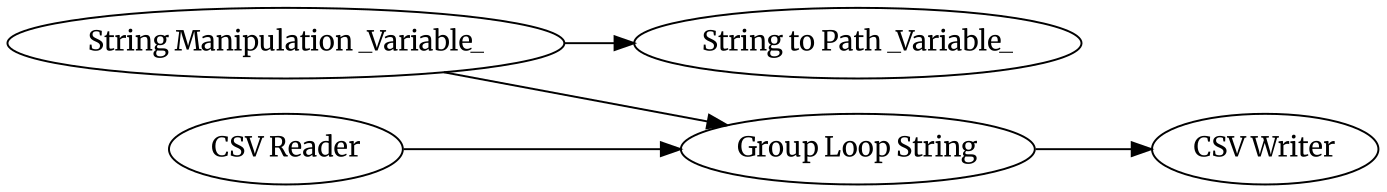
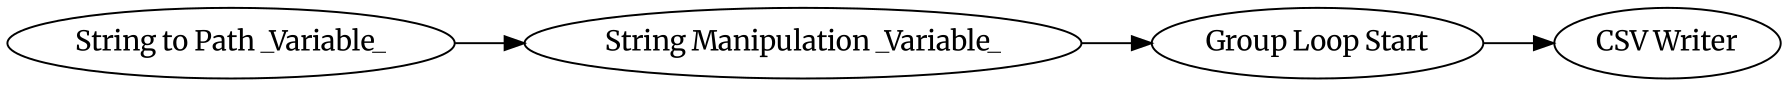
(589, 43) -> (480, 43)
(286, 149) -> none
(858, 149) -> (1318, 43)
